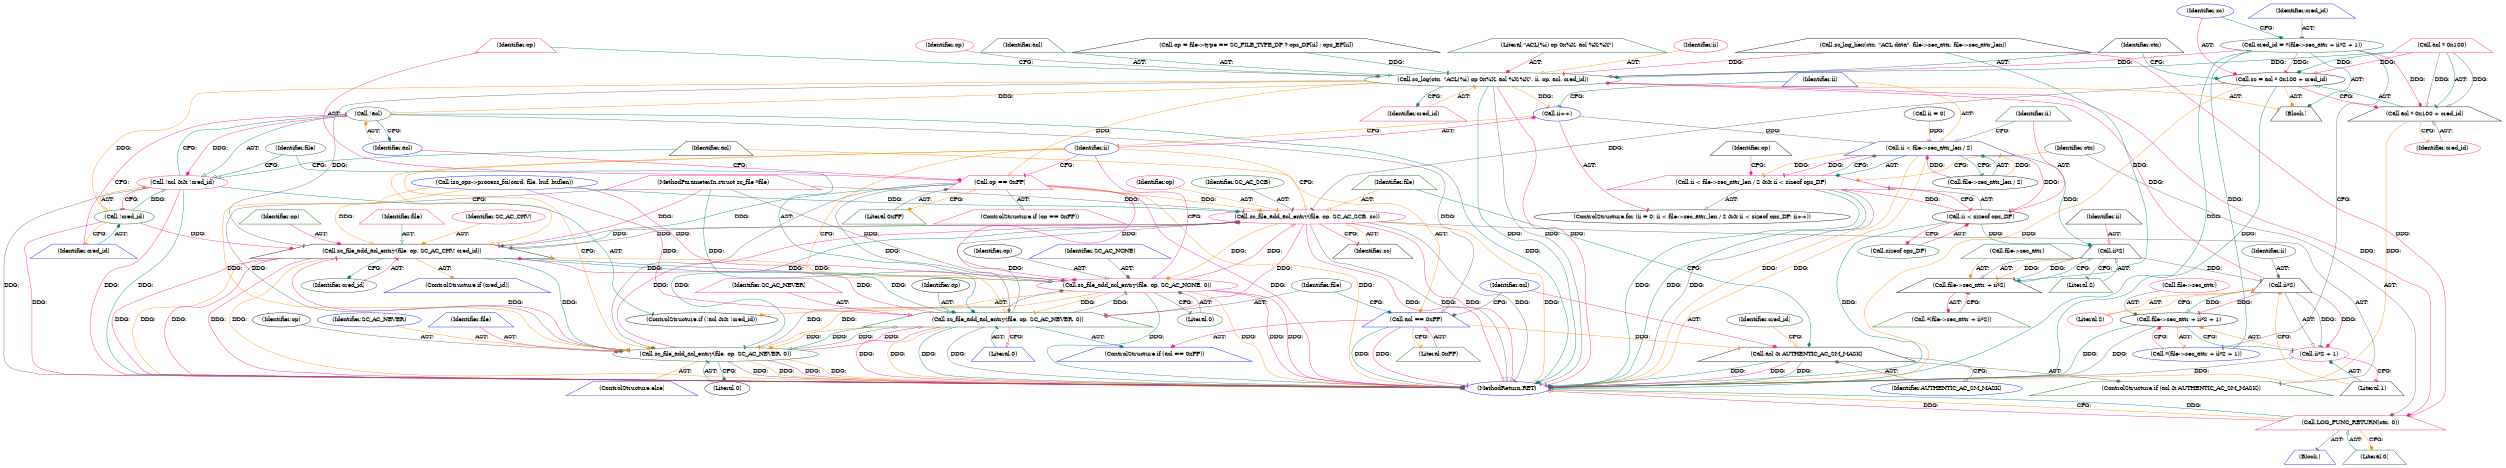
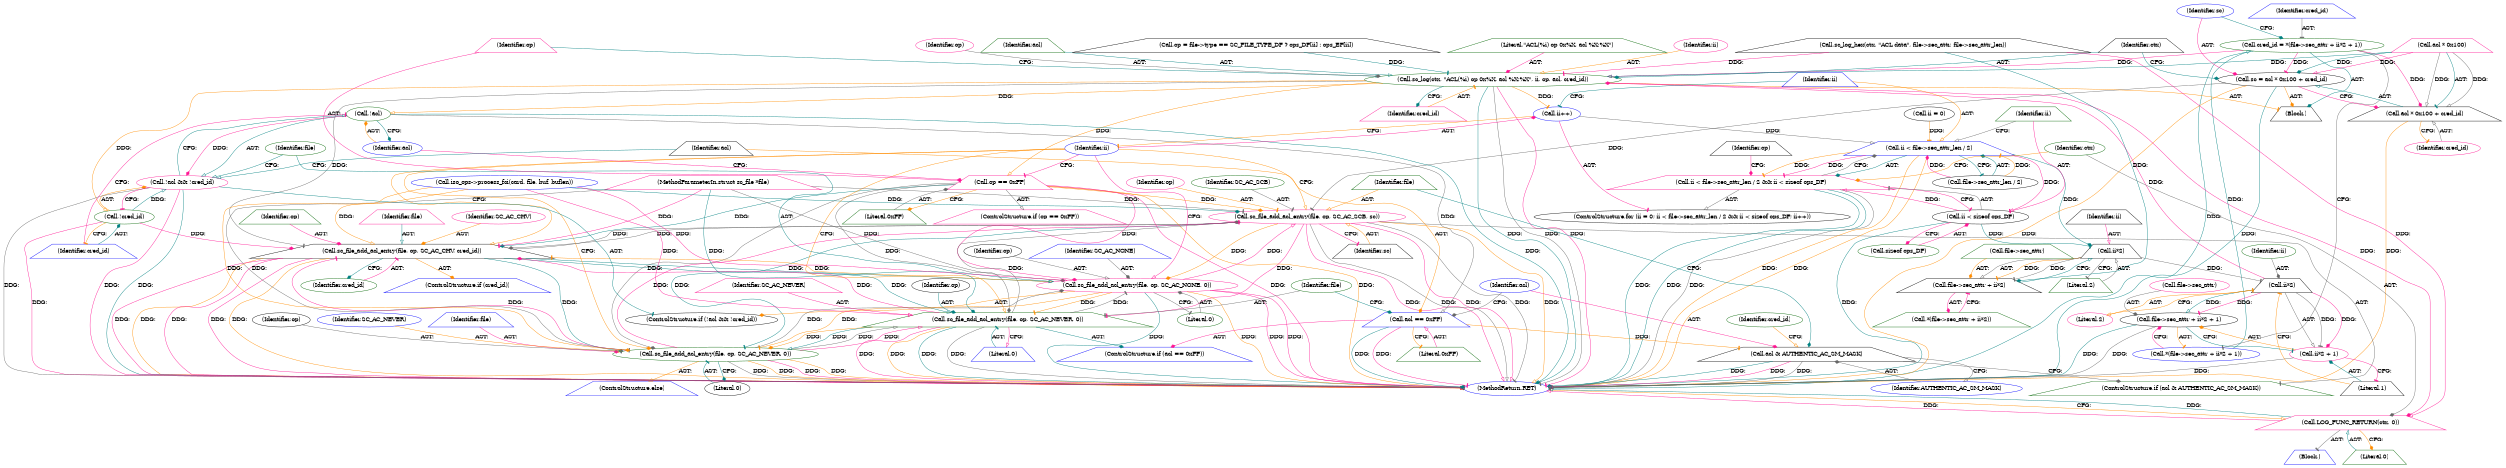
(2056, 371) -> (2056, 371)
